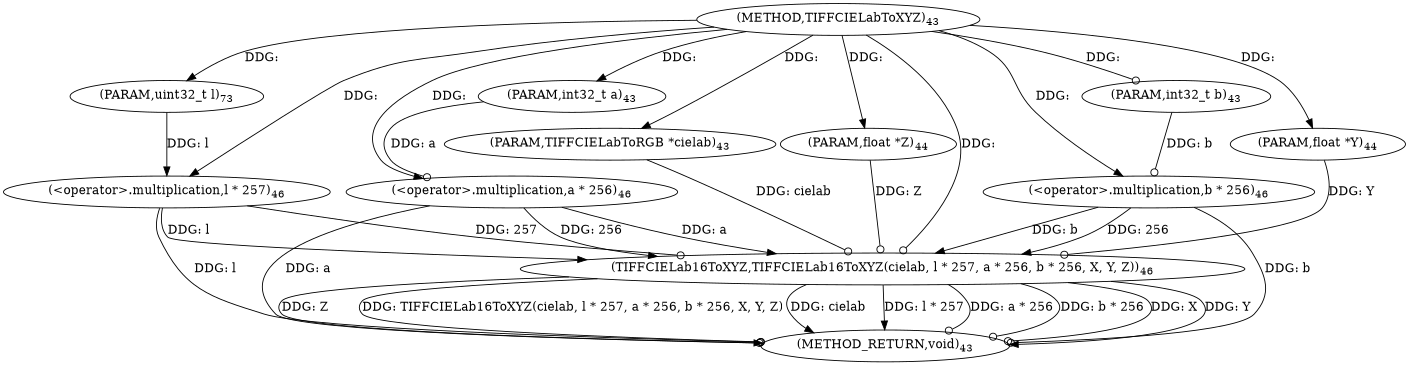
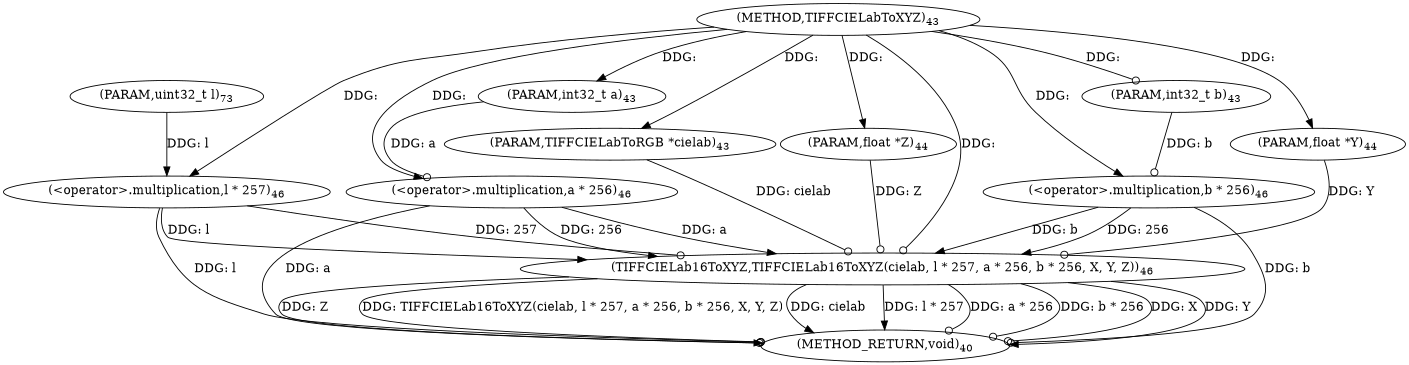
(442, 28) -> none
(967, 345) -> (967, 345)
